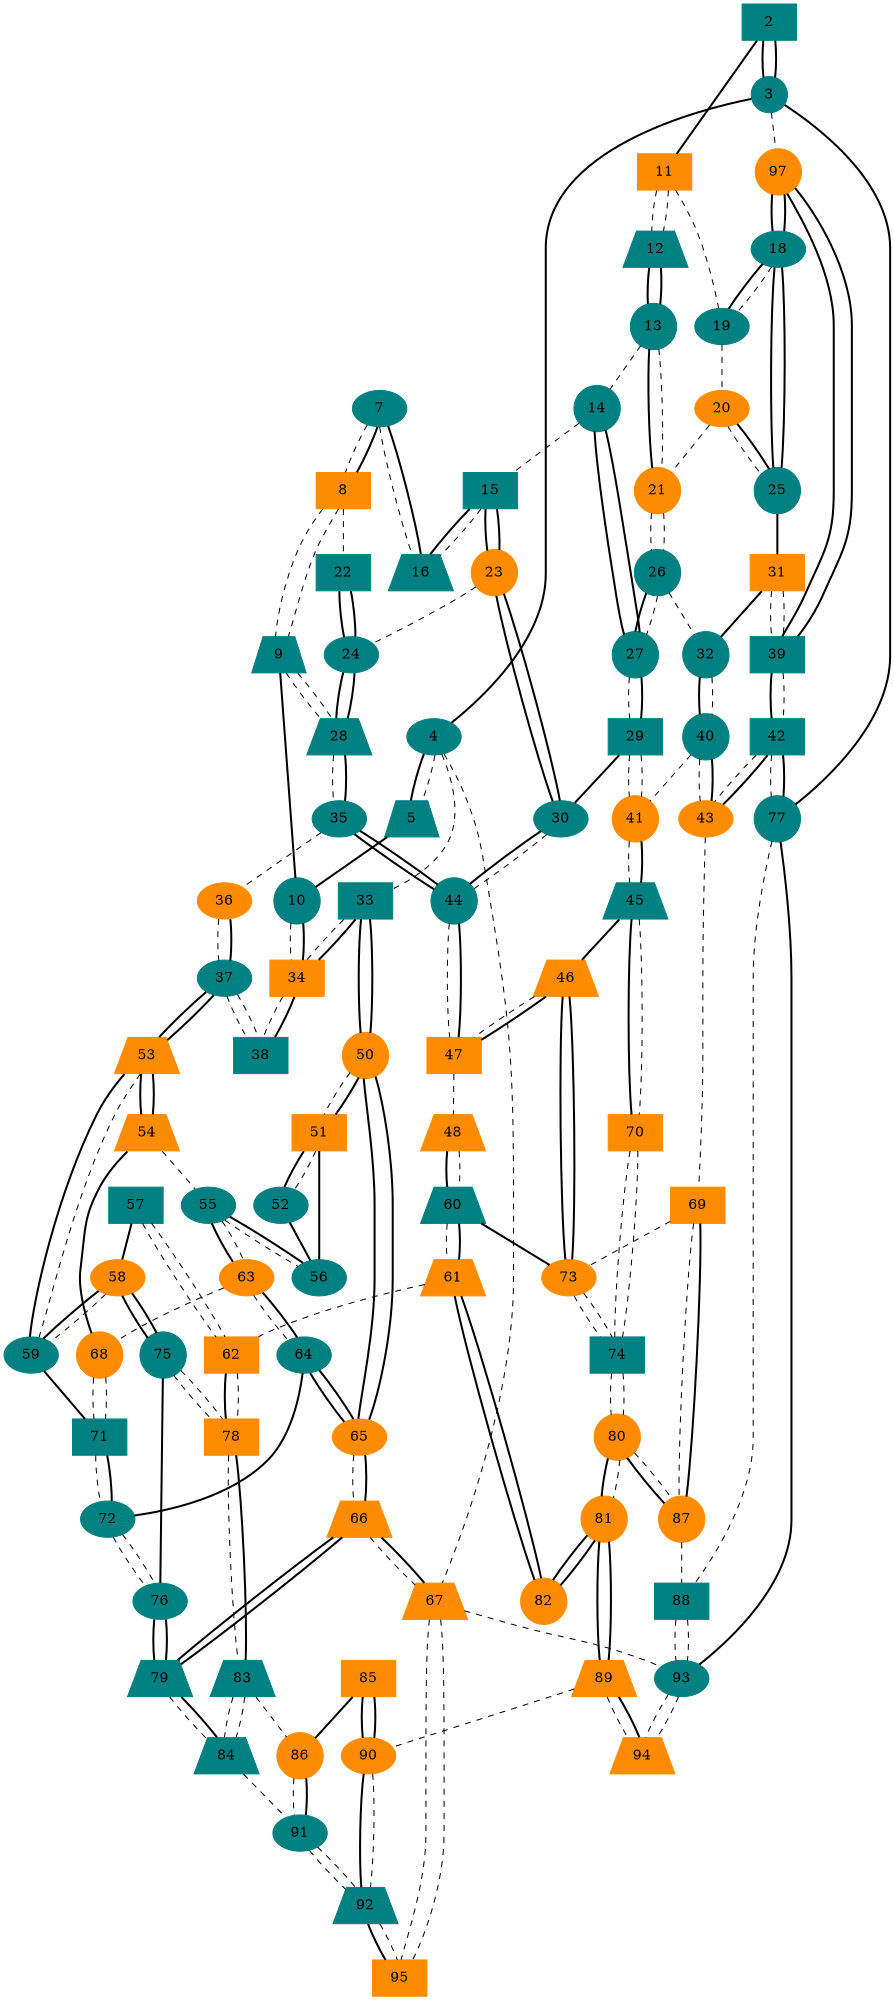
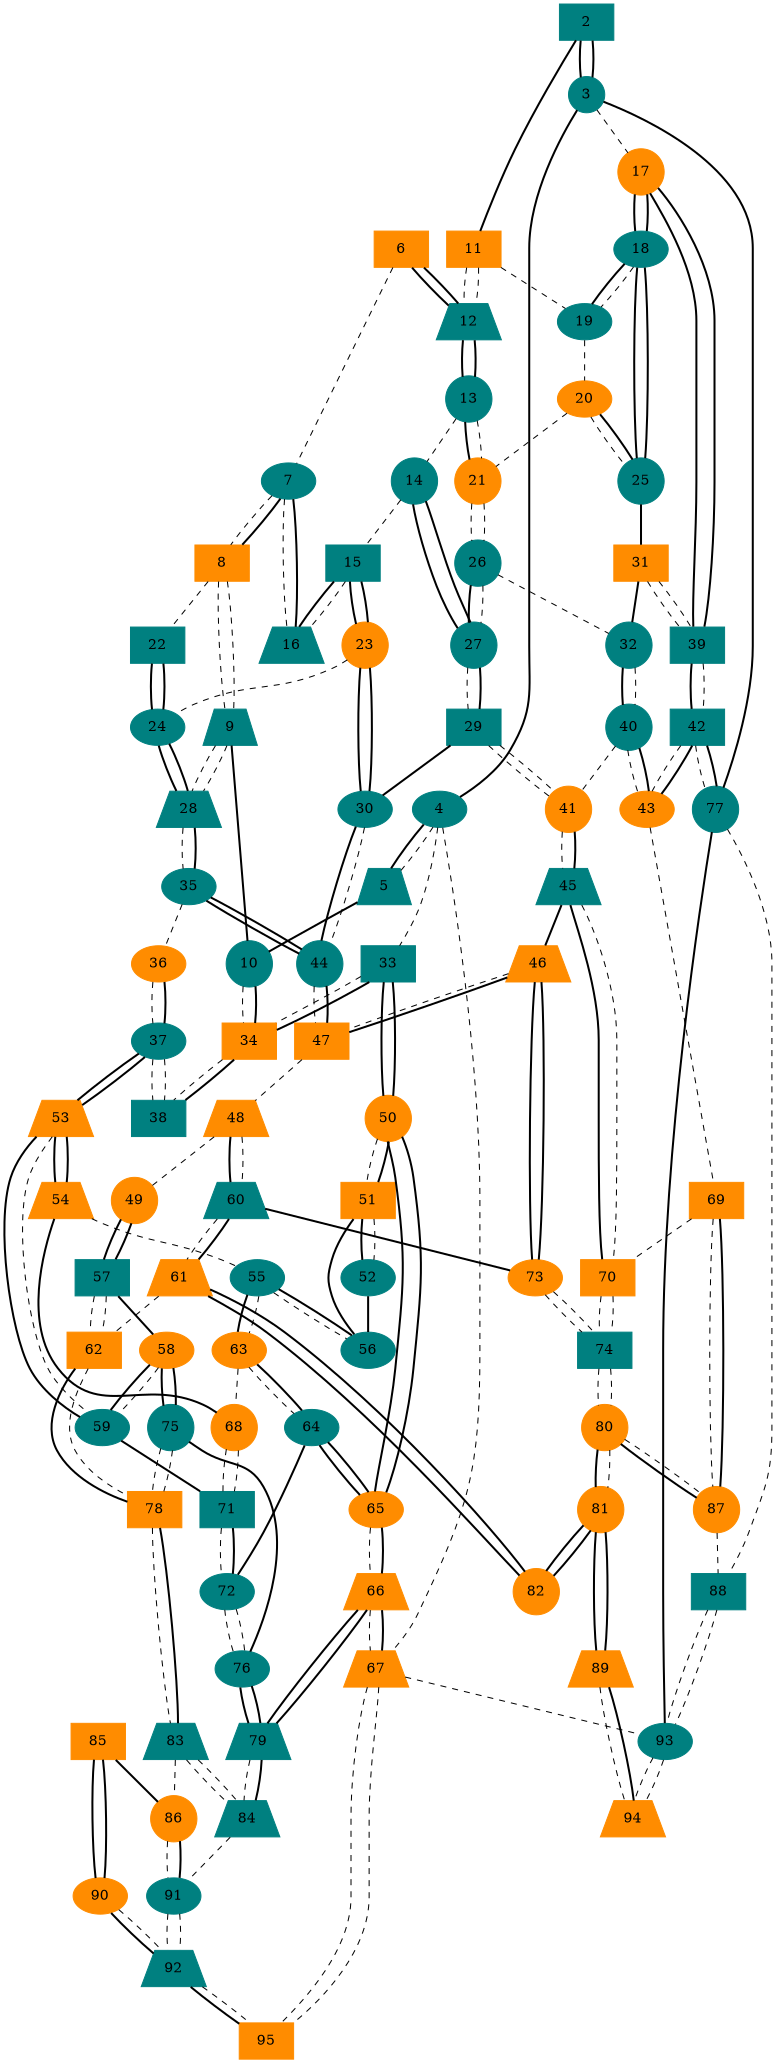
(778, 172) -> (641, 172)
none -> (401, 249)
none -> (135, 1200)
(626, 1246) -> (659, 1241)
(483, 1718) -> none
